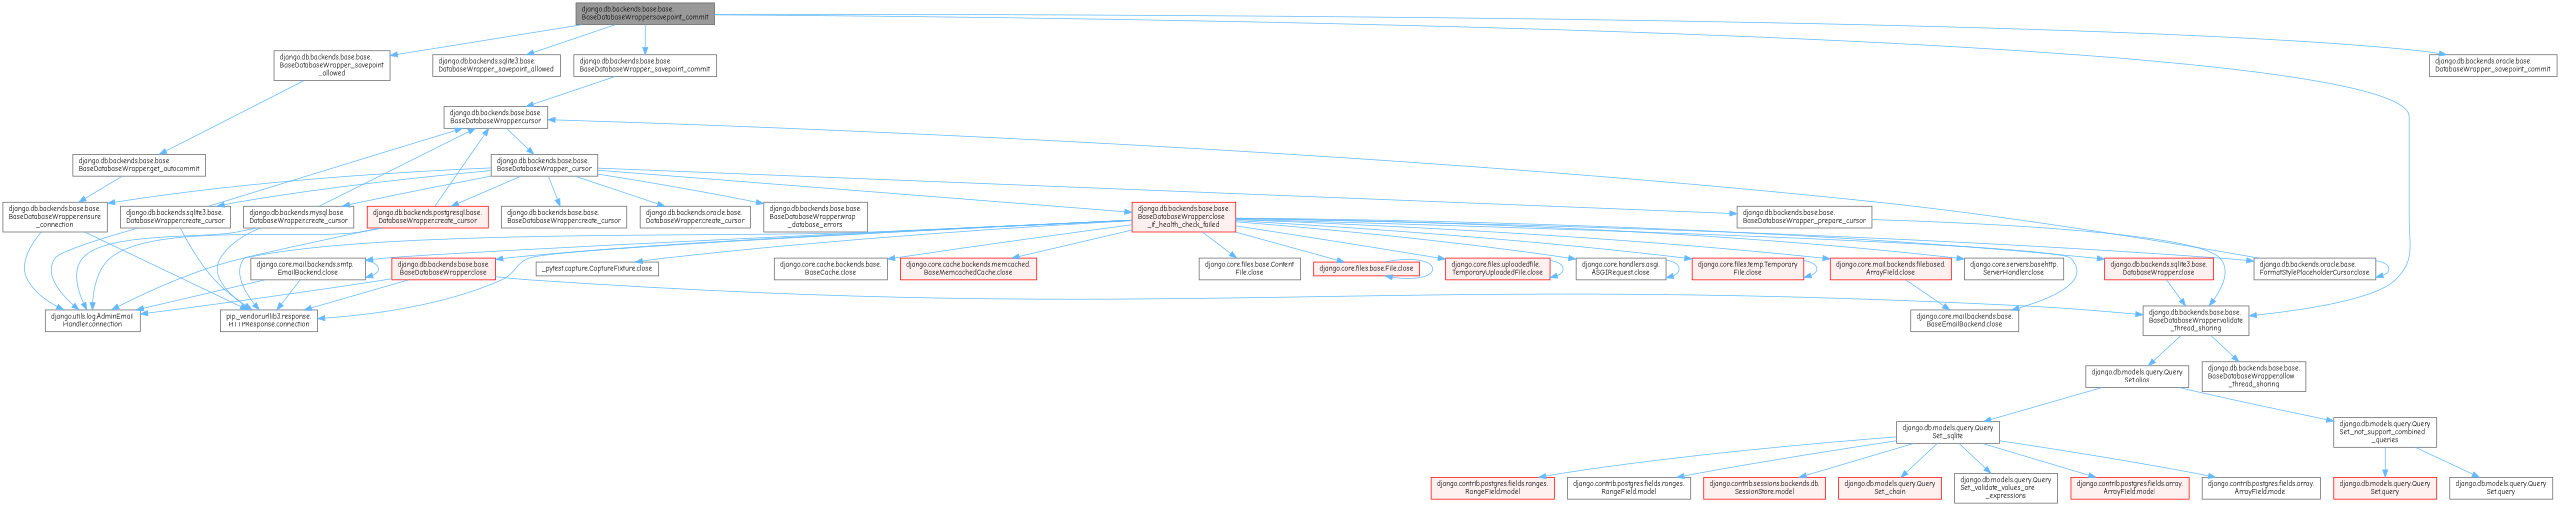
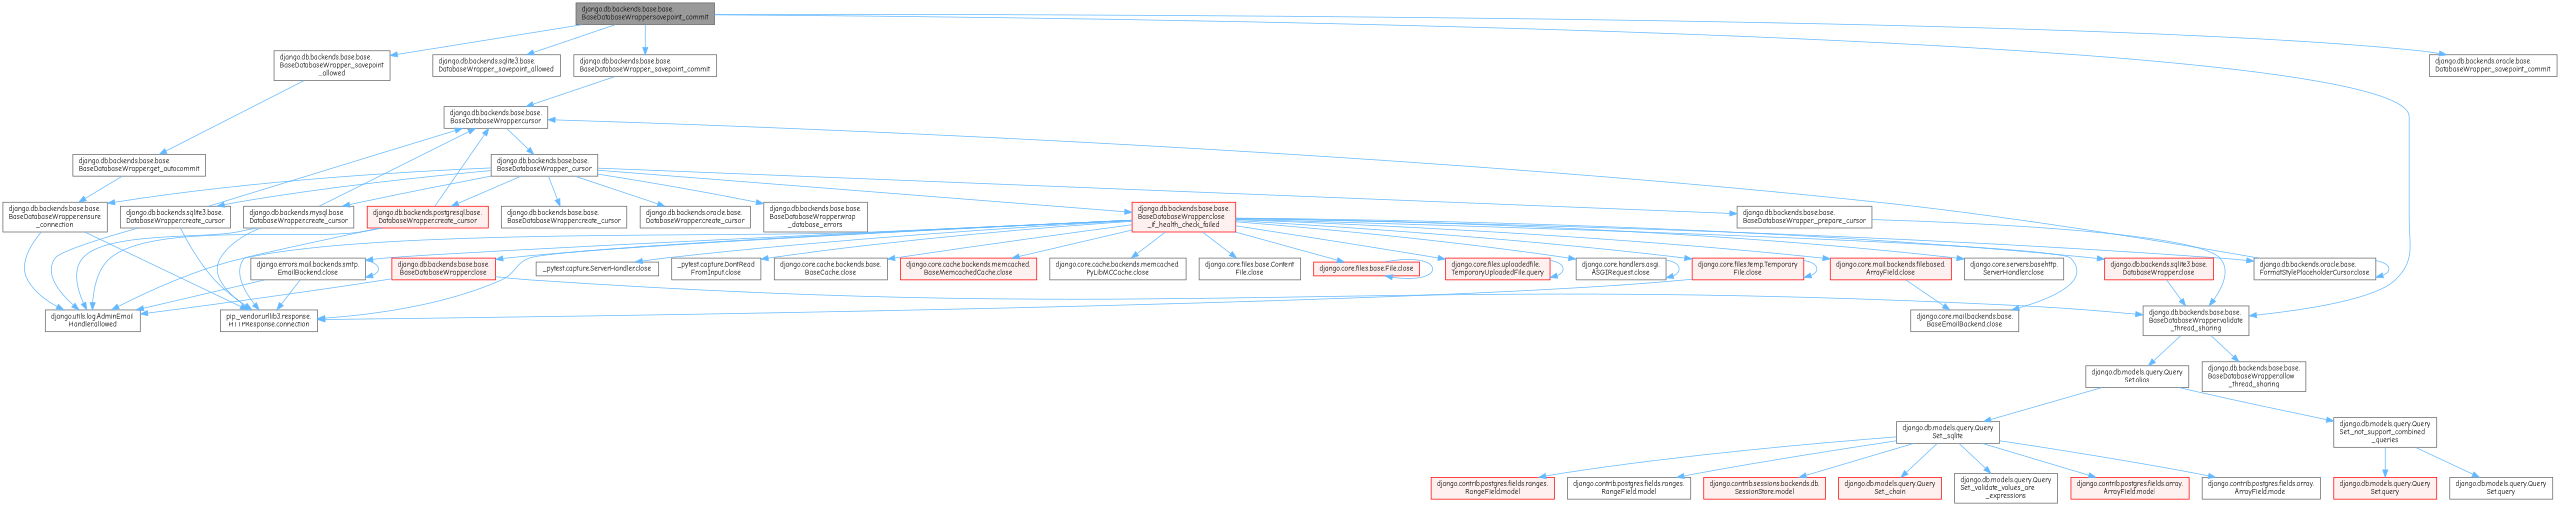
(308, 269) -> (308, 269)
(597, 269) -> (597, 269)
none -> (716, 269)
none -> (1118, 269)
(1498, 269) -> (1498, 269)
(360, 294) -> (1009, 308)
(93, 321) -> (93, 321)
